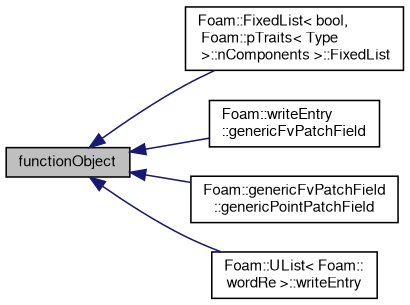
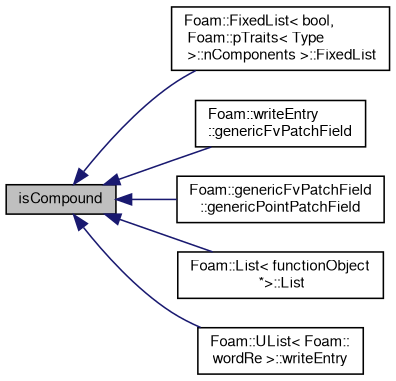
(68, 162) -> (61, 199)
none -> (281, 275)
